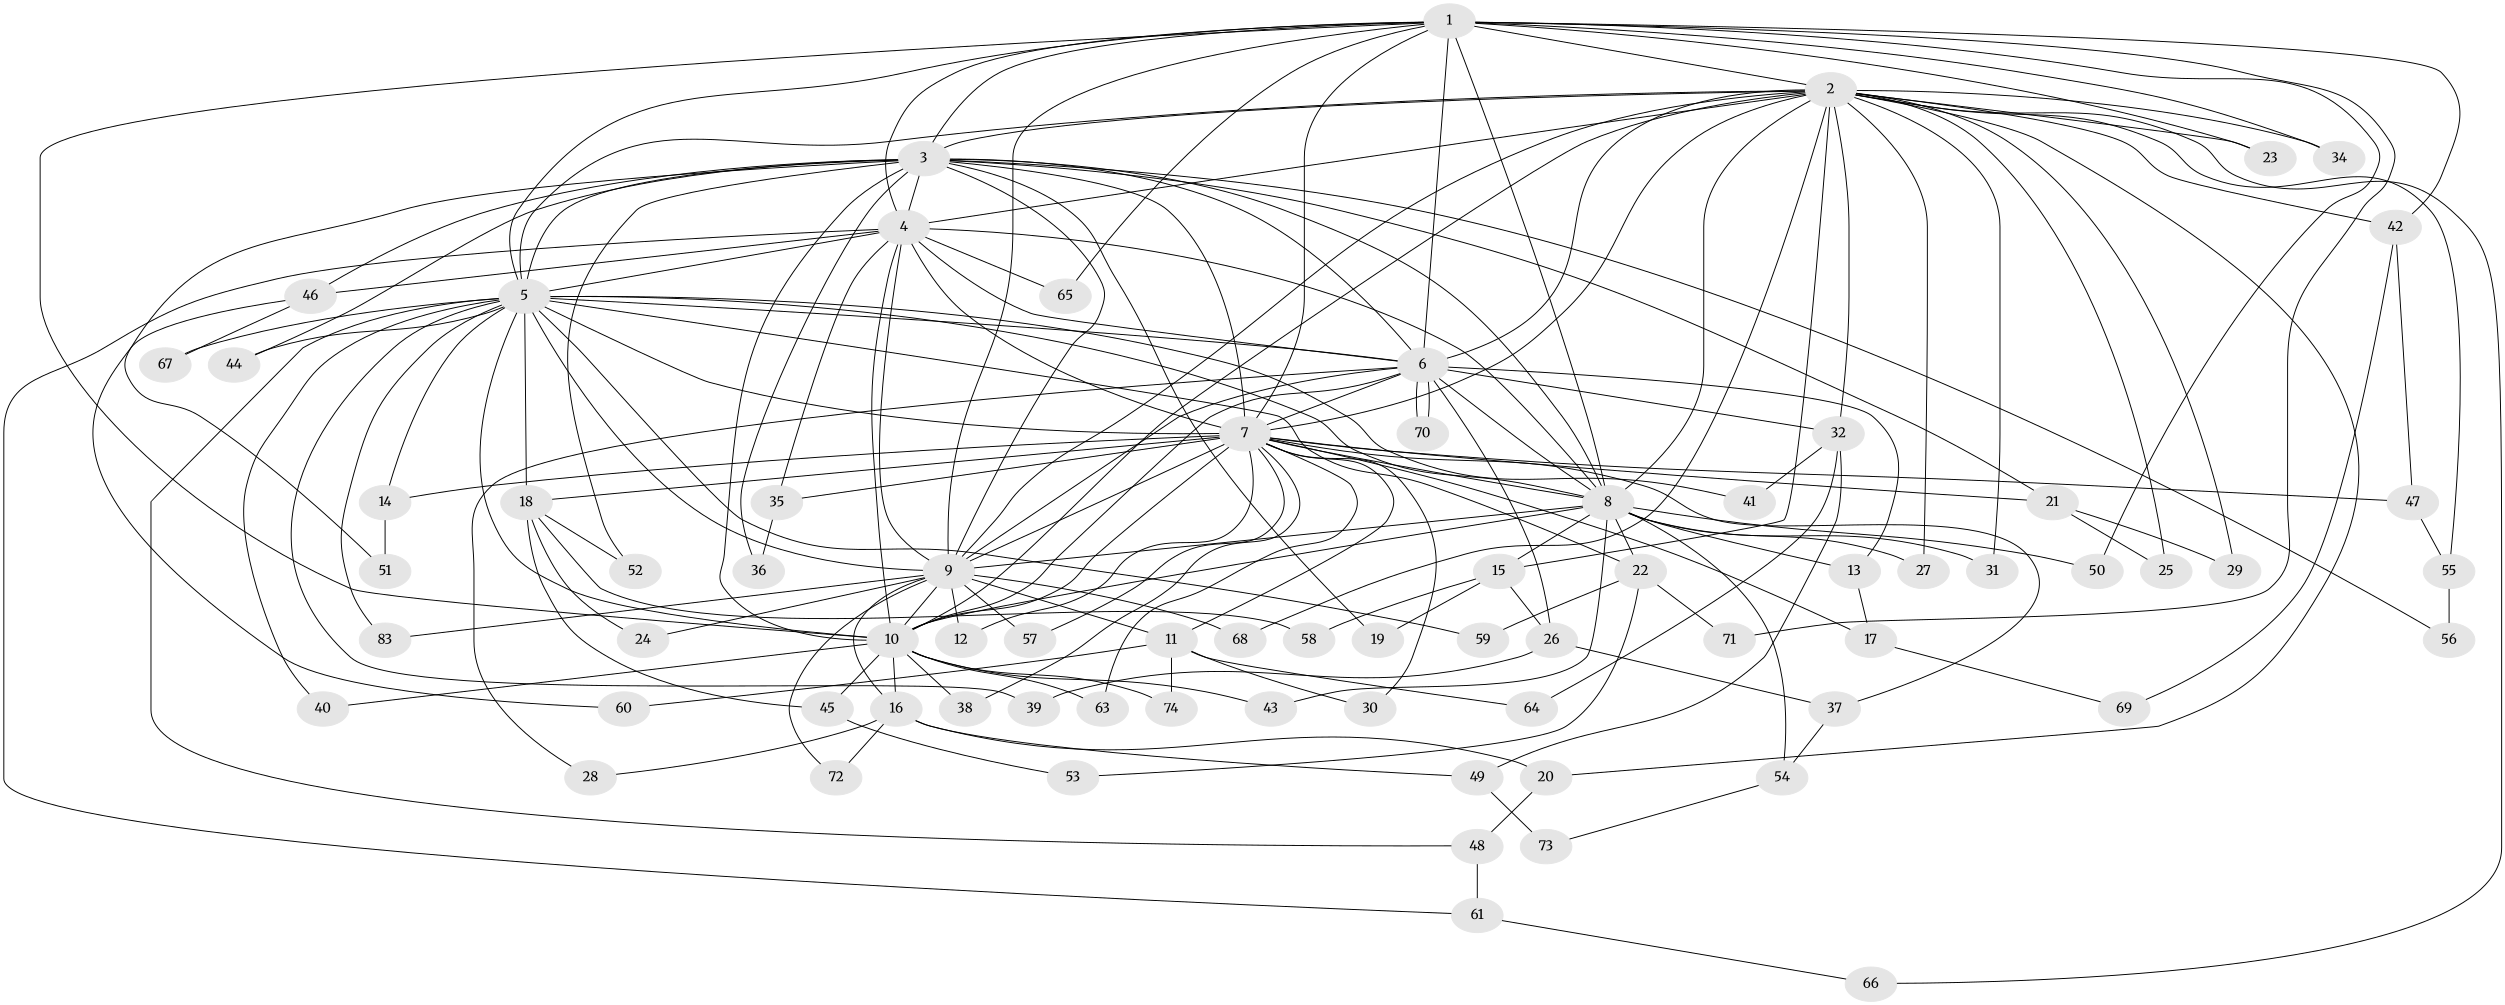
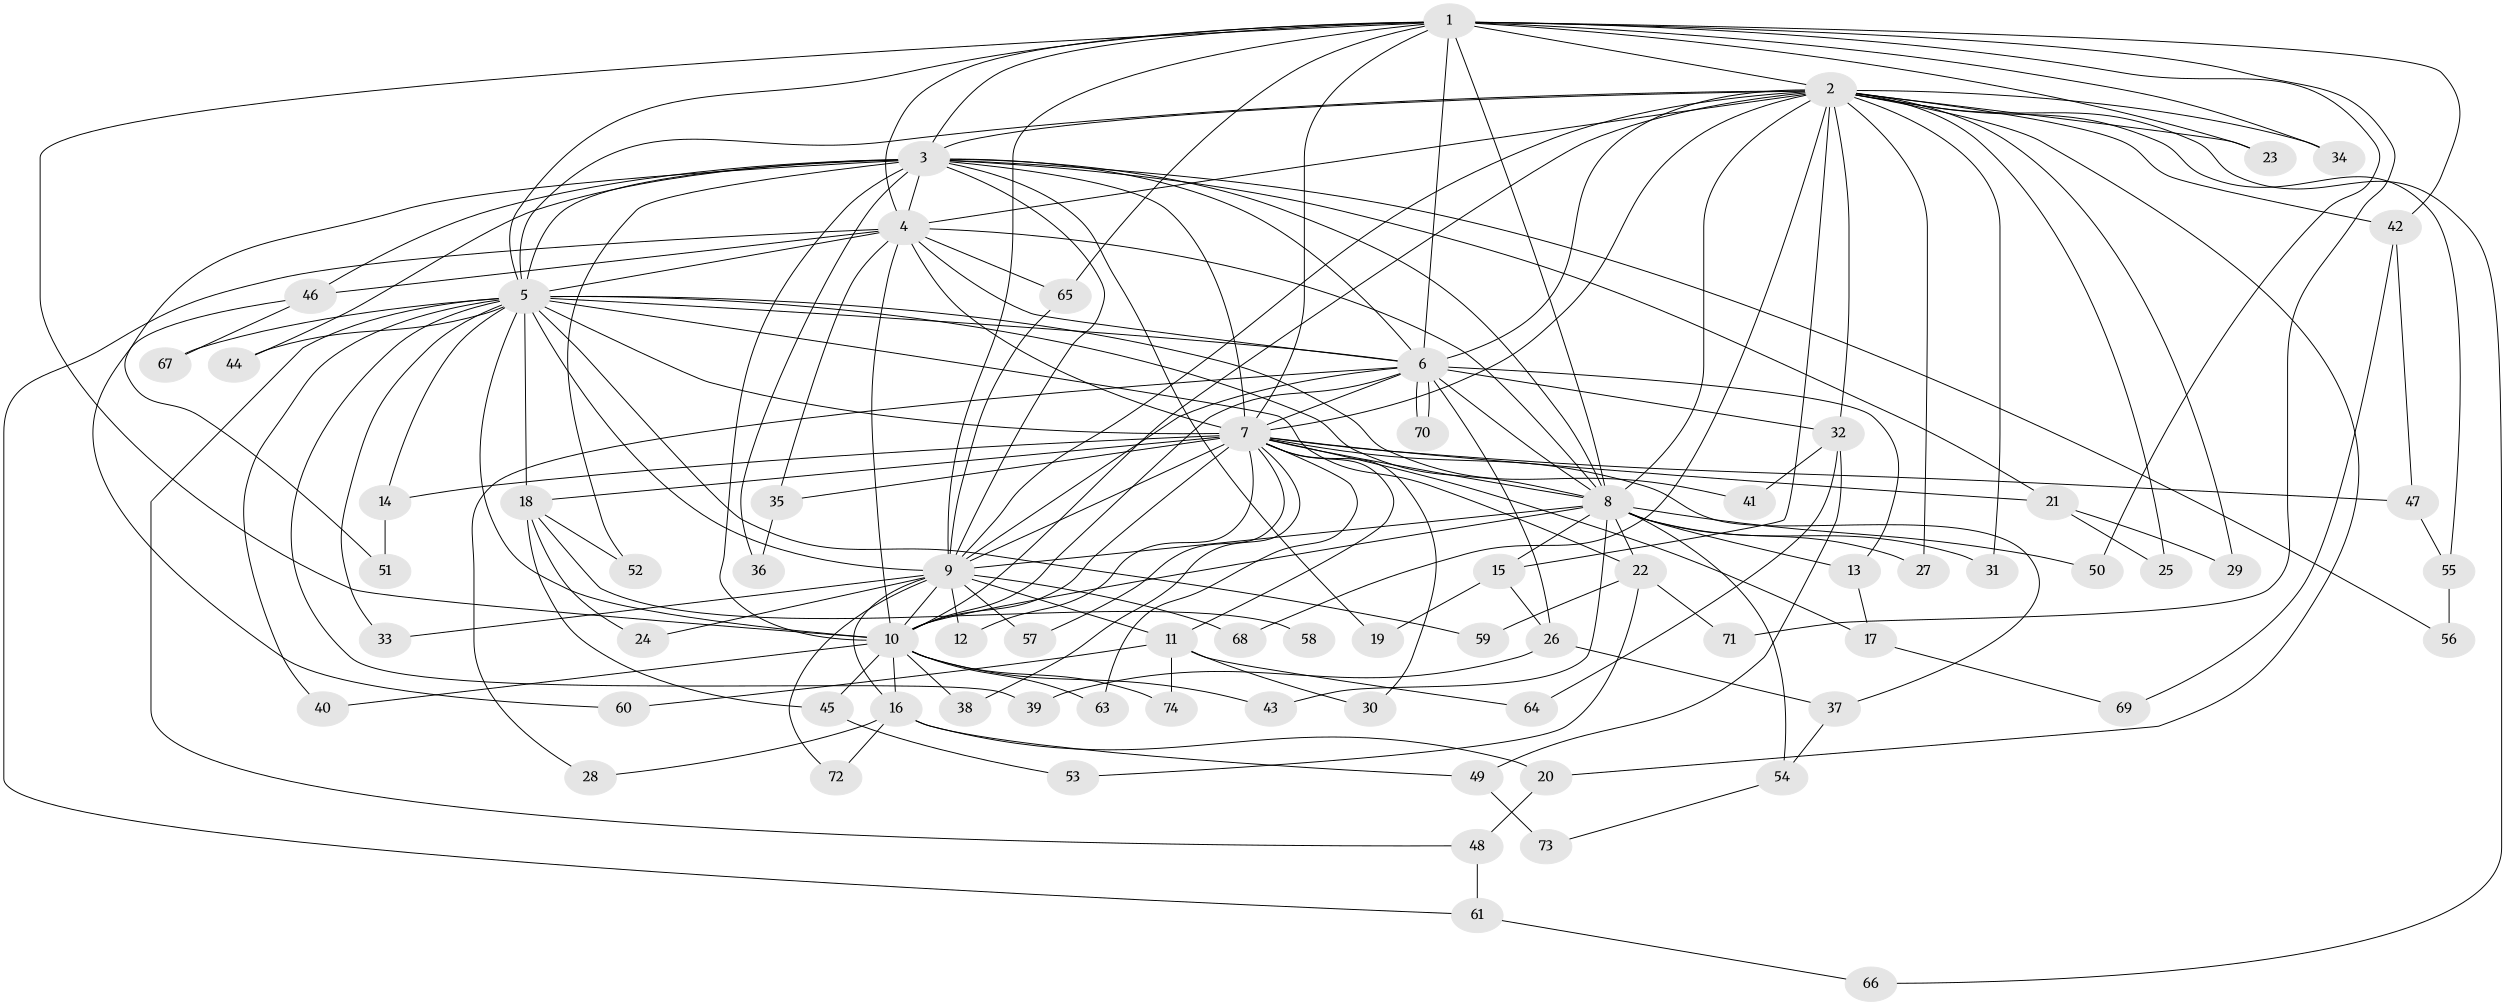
(882, 403) -> (981, 416)
(1402, 602) -> none
(385, 640) -> (385, 640)
